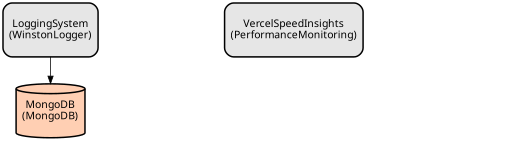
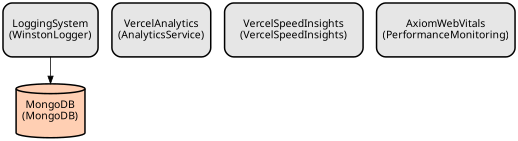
none -> (161, 30)
(294, 30) -> (294, 30)
none -> (446, 30)
